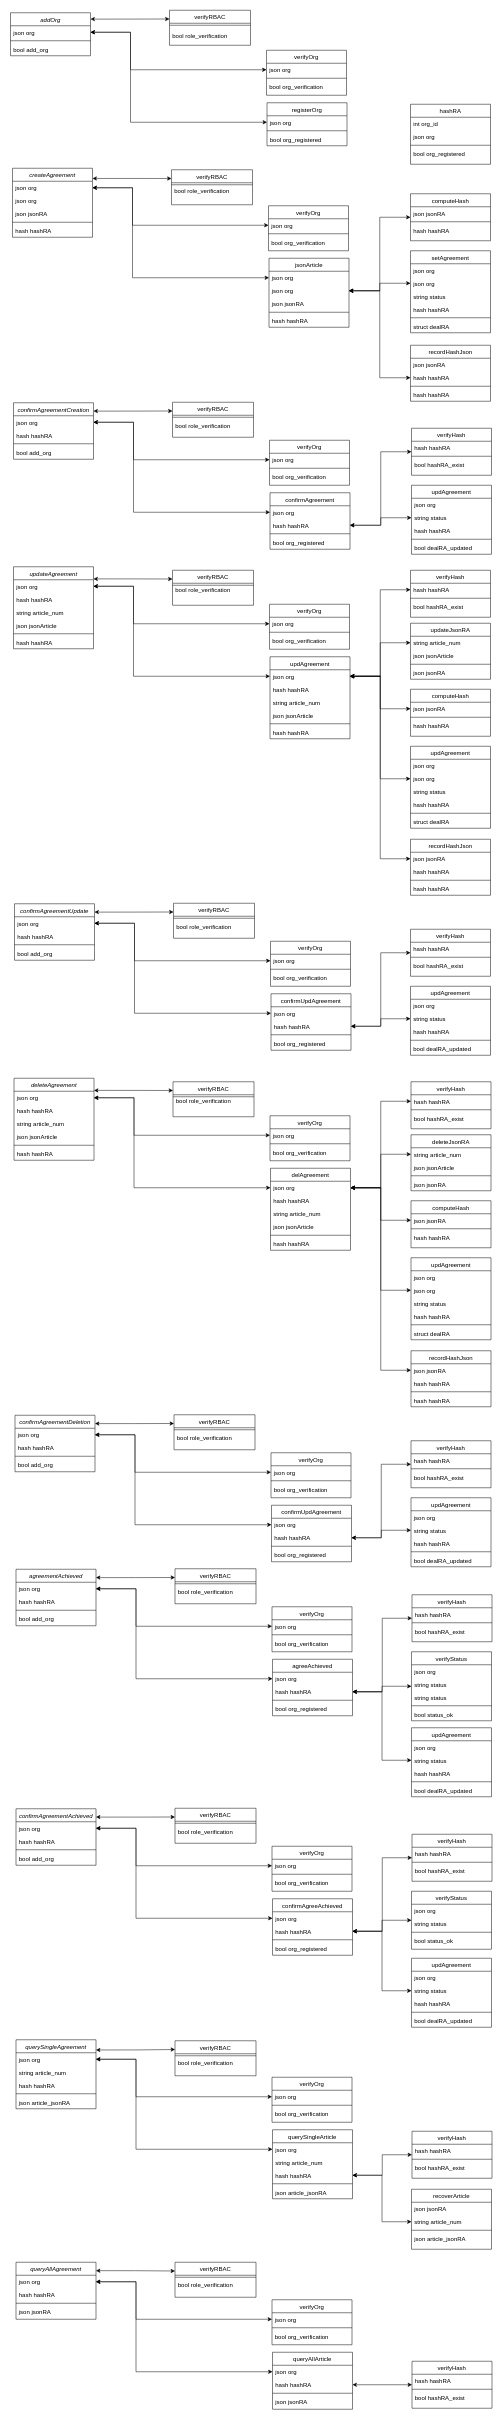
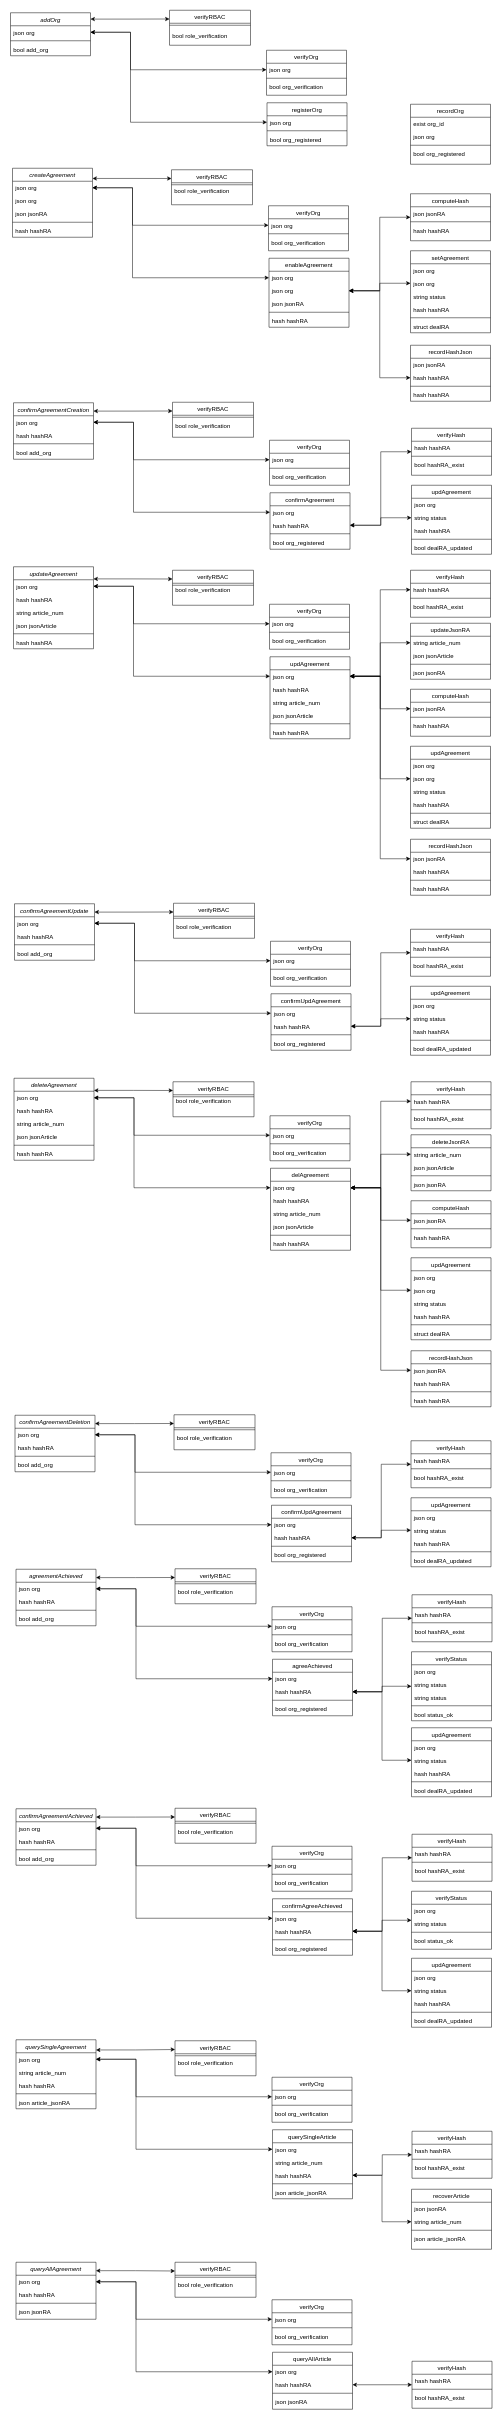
(450, 111) -> (450, 111)
(427, 124) -> (431, 124)
(309, 265) -> (309, 265)
